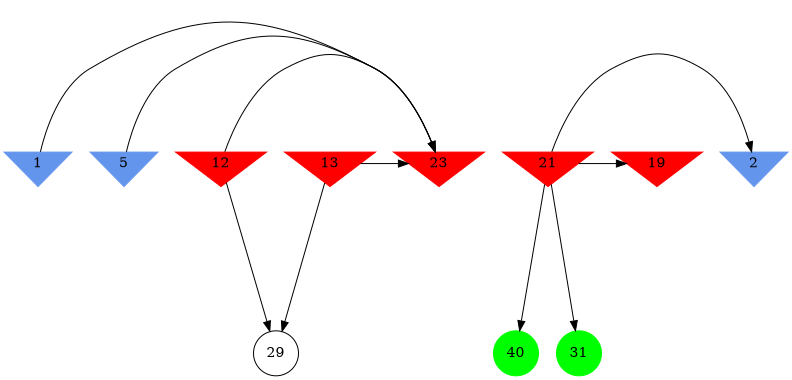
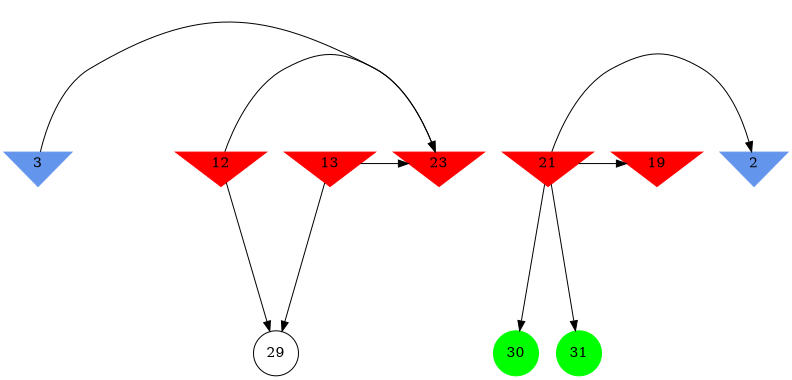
(38, 164) -> (38, 164)
(124, 164) -> none
(516, 353) -> (516, 353)
